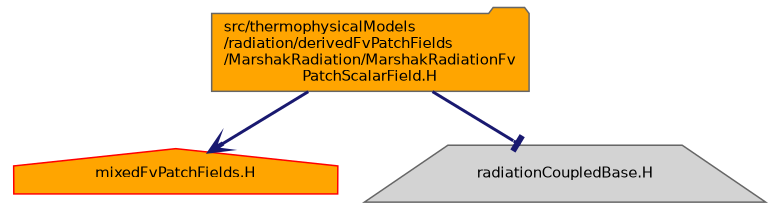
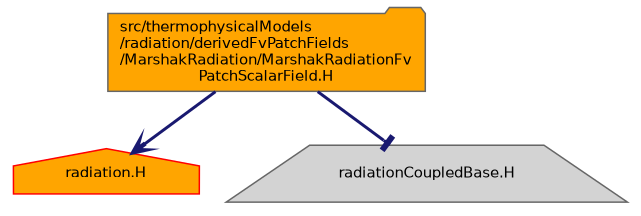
(176, 174) -> (106, 174)
